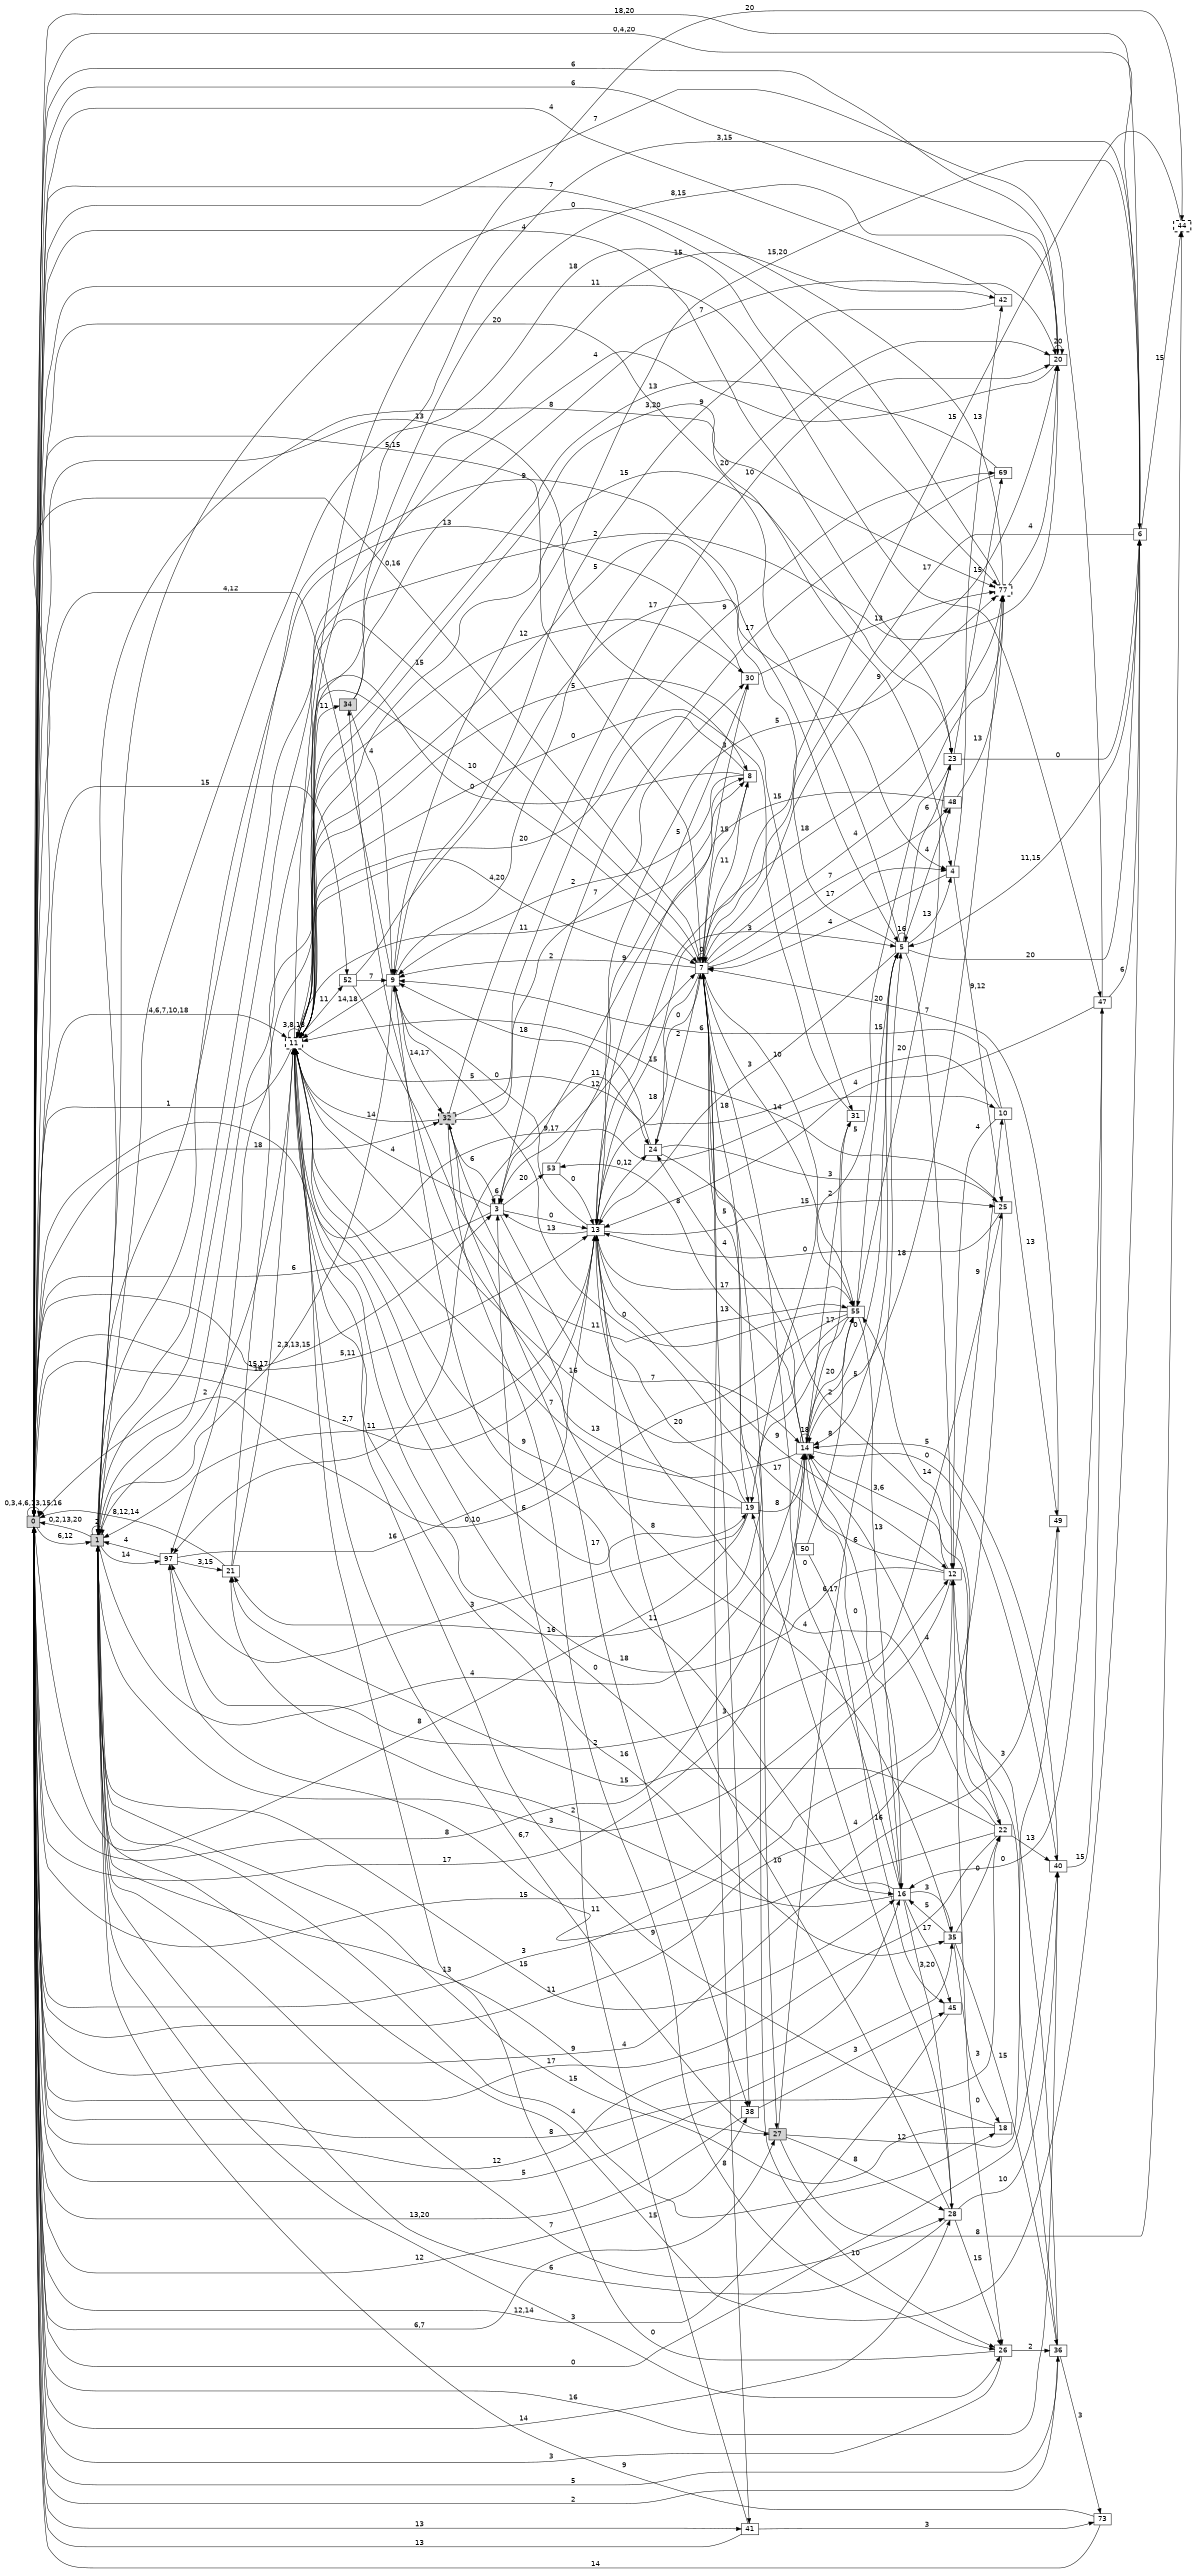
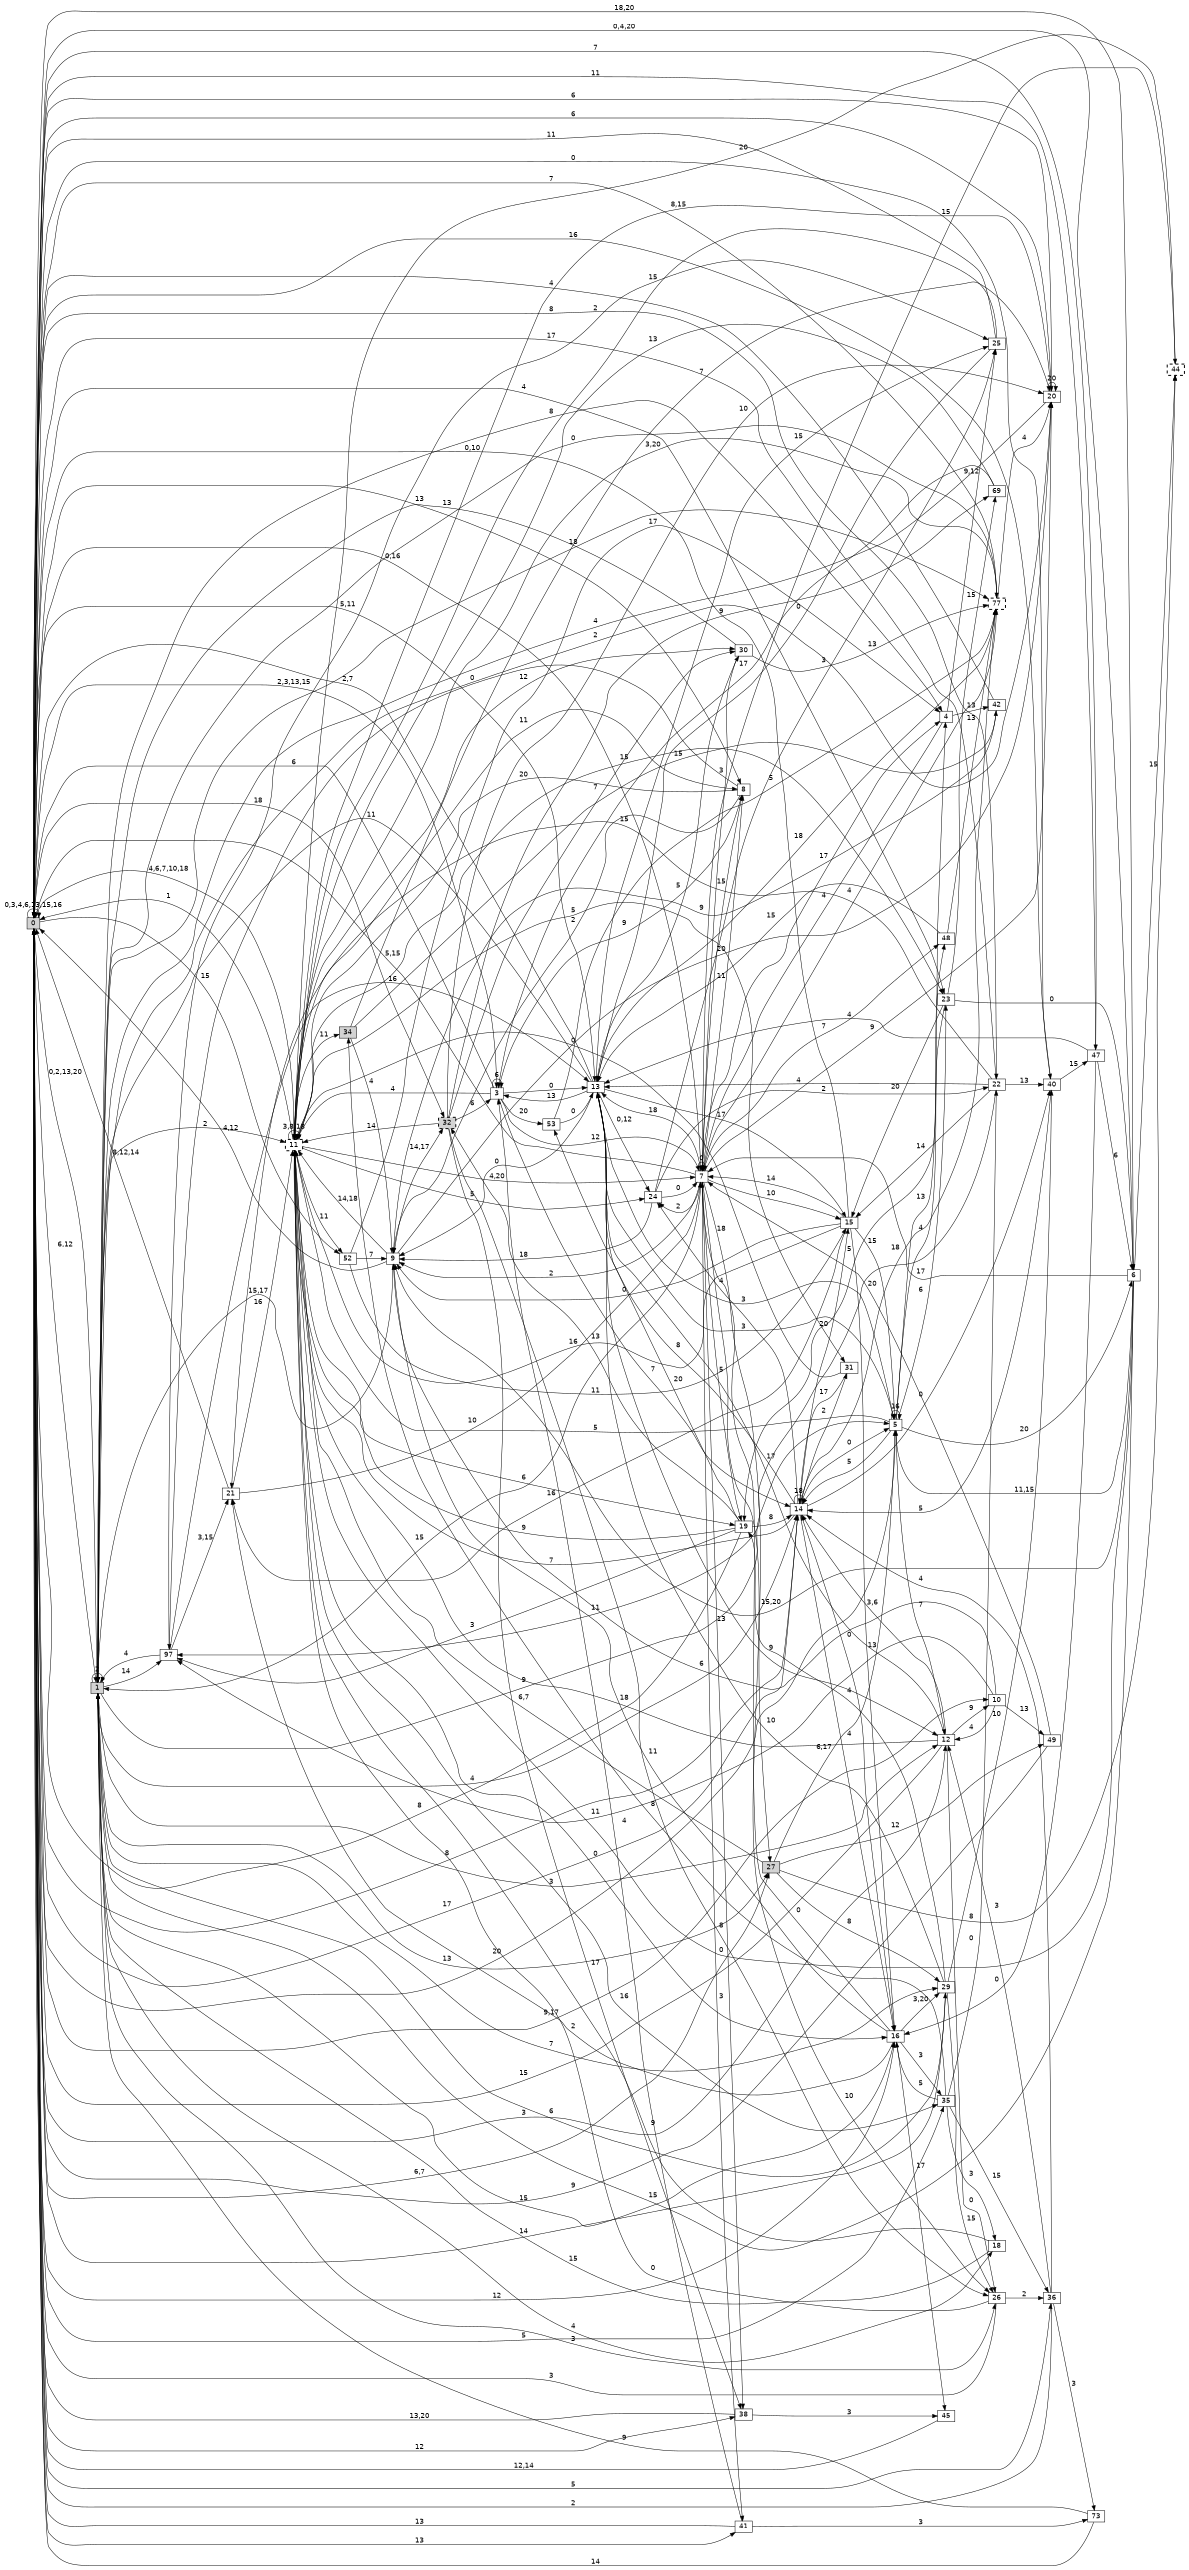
(725, 138) -> (722, 1950)
(856, 1312) -> (849, 1223)
(856, 1540) -> (849, 1734)
(805, 1549) -> none
(953, 2214) -> (946, 1987)
